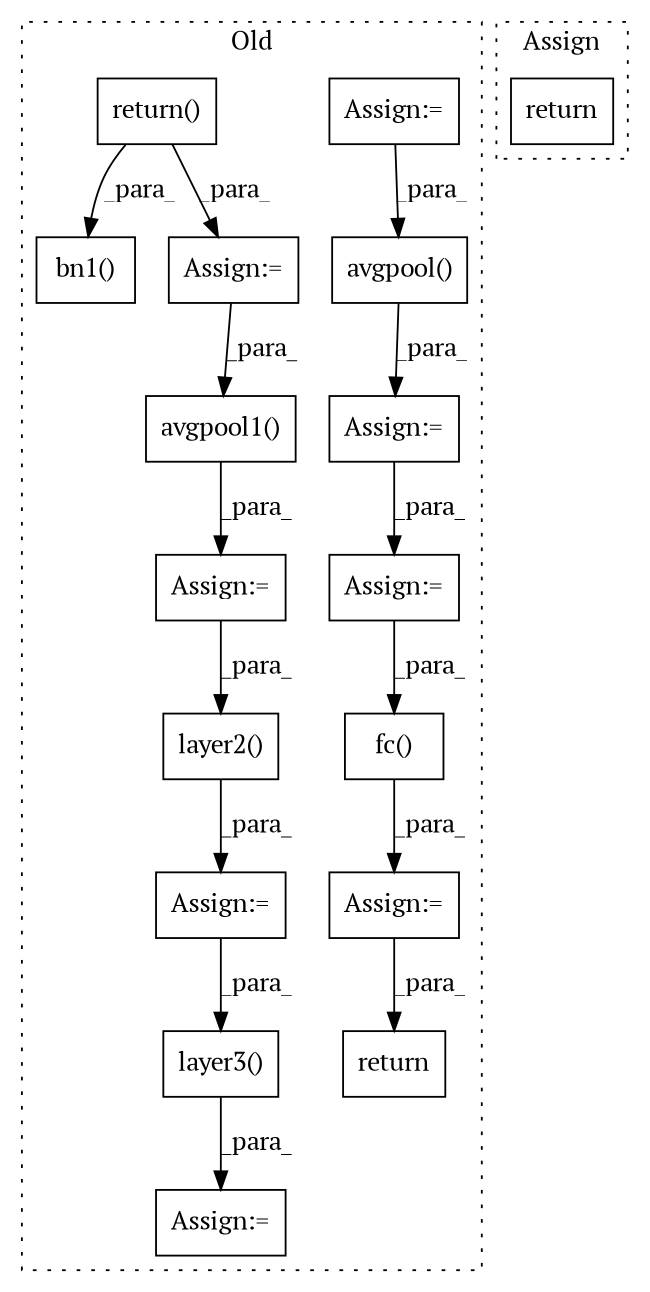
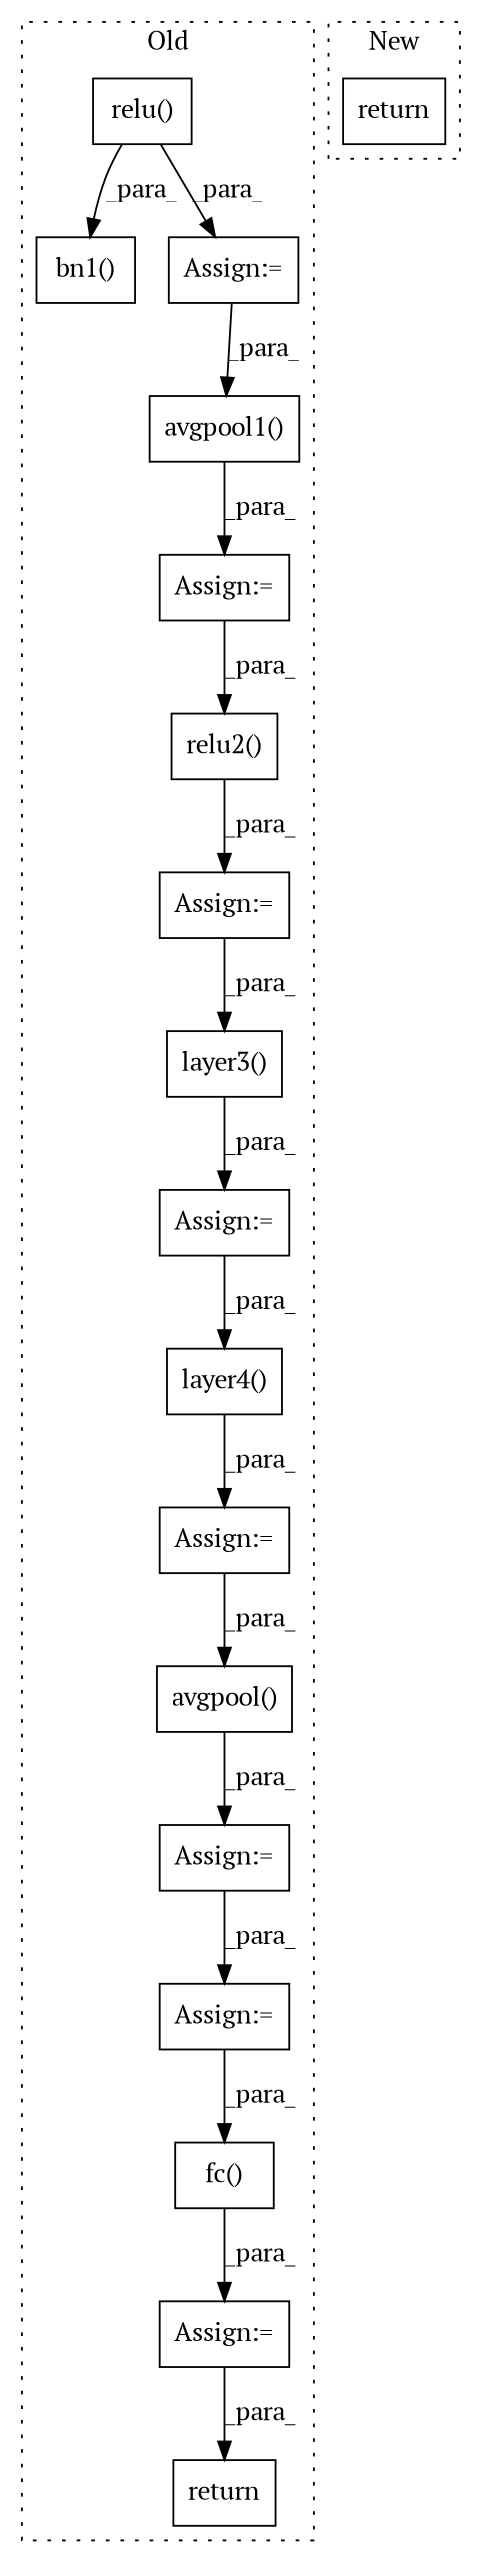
(562, 43) -> (394, 43)
(157, 111) -> (142, 111)
(221, 746) -> (224, 746)
none -> (224, 1382)
